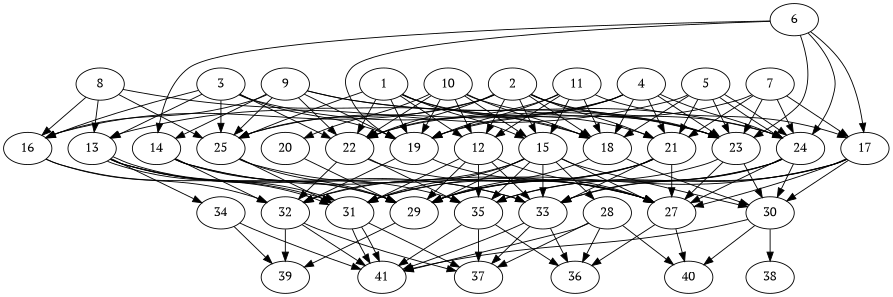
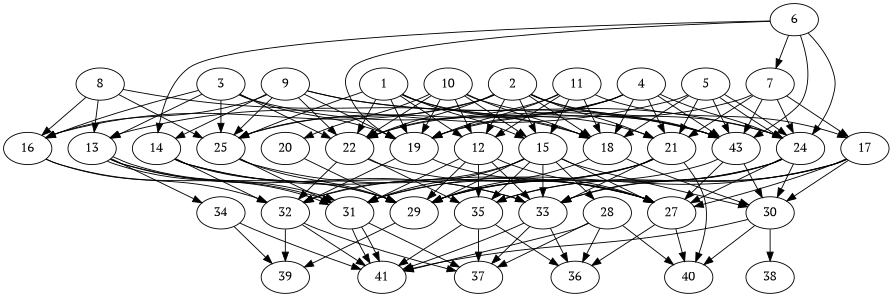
(847, 71) -> (784, 48)
(736, 148) -> (736, 148)
(672, 176) -> (706, 210)
(281, 181) -> none
